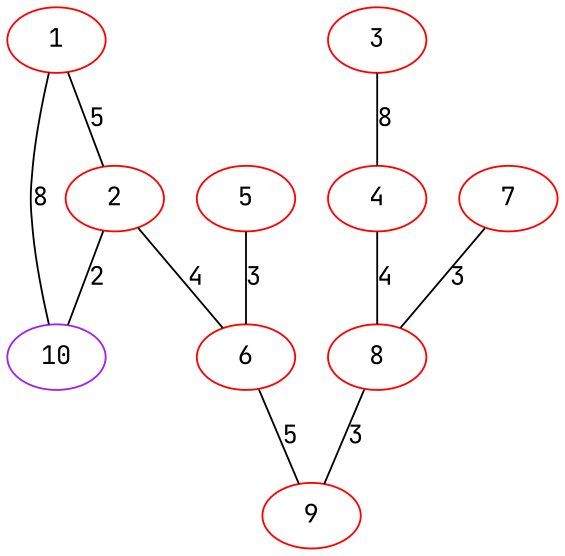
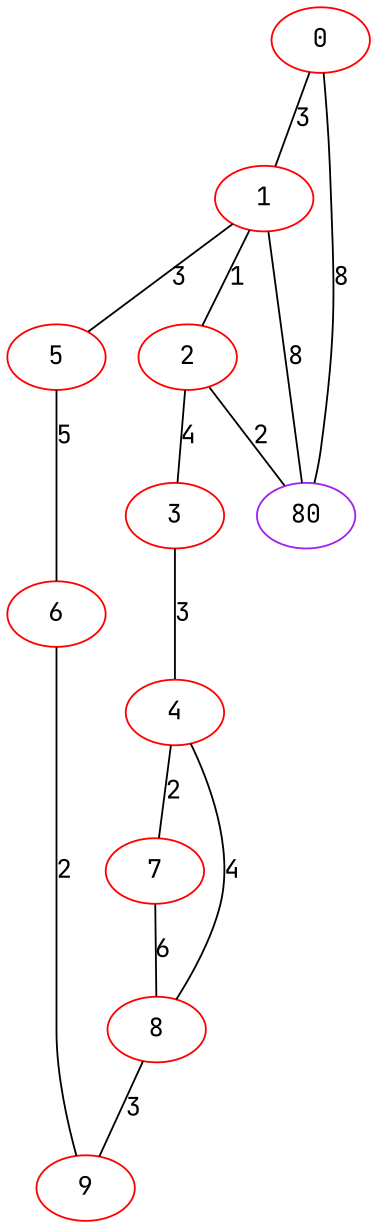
none -> (321, 40)
(97, 119) -> (238, 278)
(385, 119) -> (183, 614)
none -> (161, 278)
(181, 278) -> (181, 436)
(254, 278) -> (65, 436)
(458, 278) -> (163, 950)
(56, 357) -> (306, 516)
(291, 436) -> (65, 871)
none -> (165, 792)
